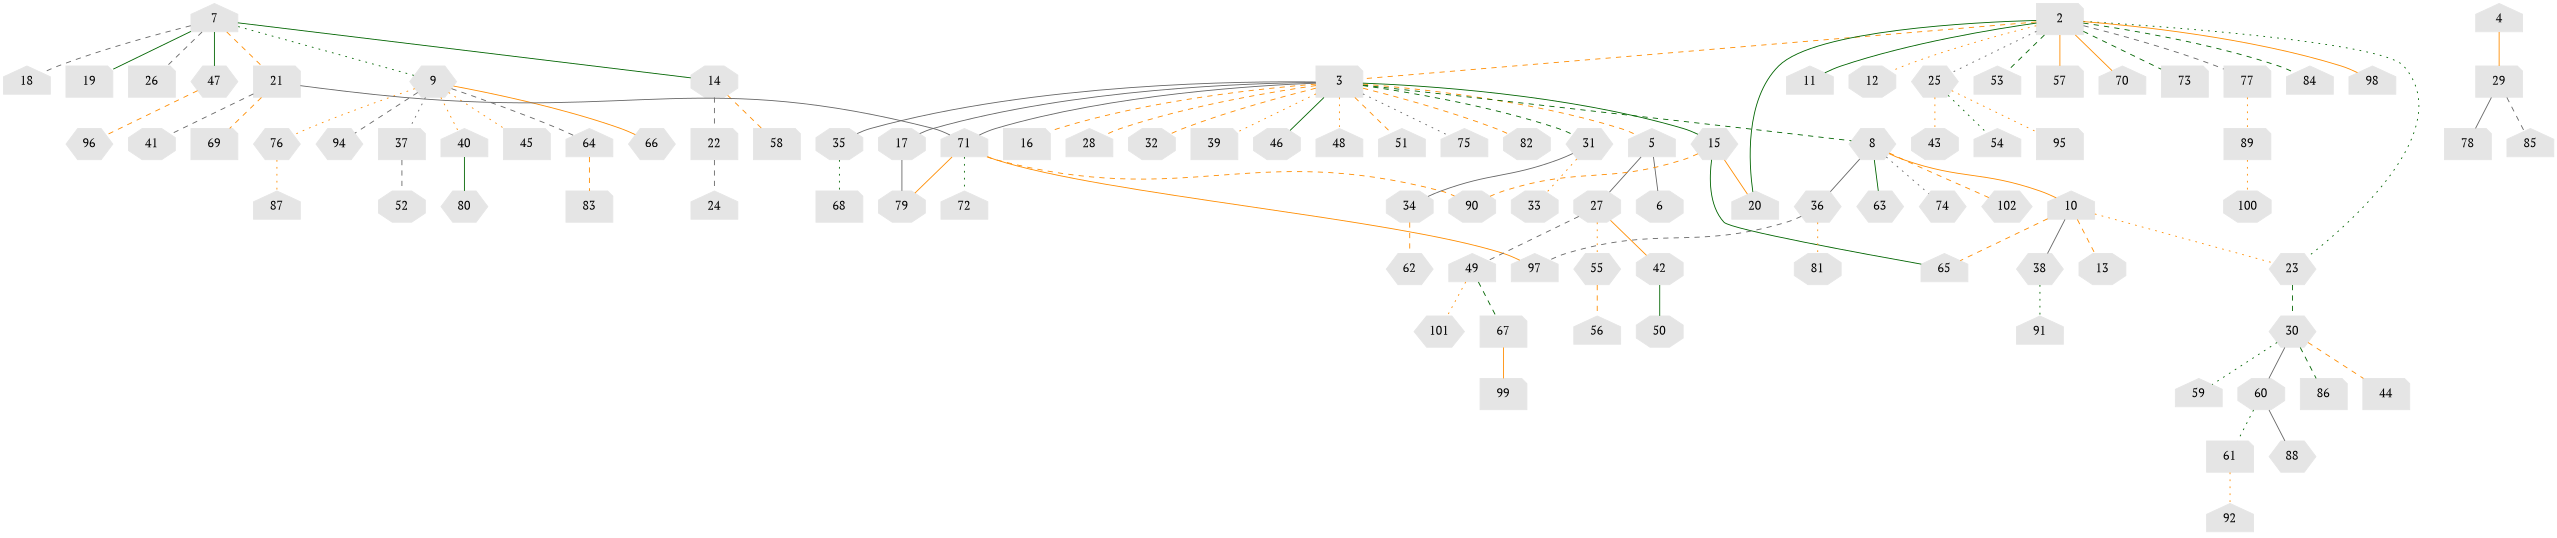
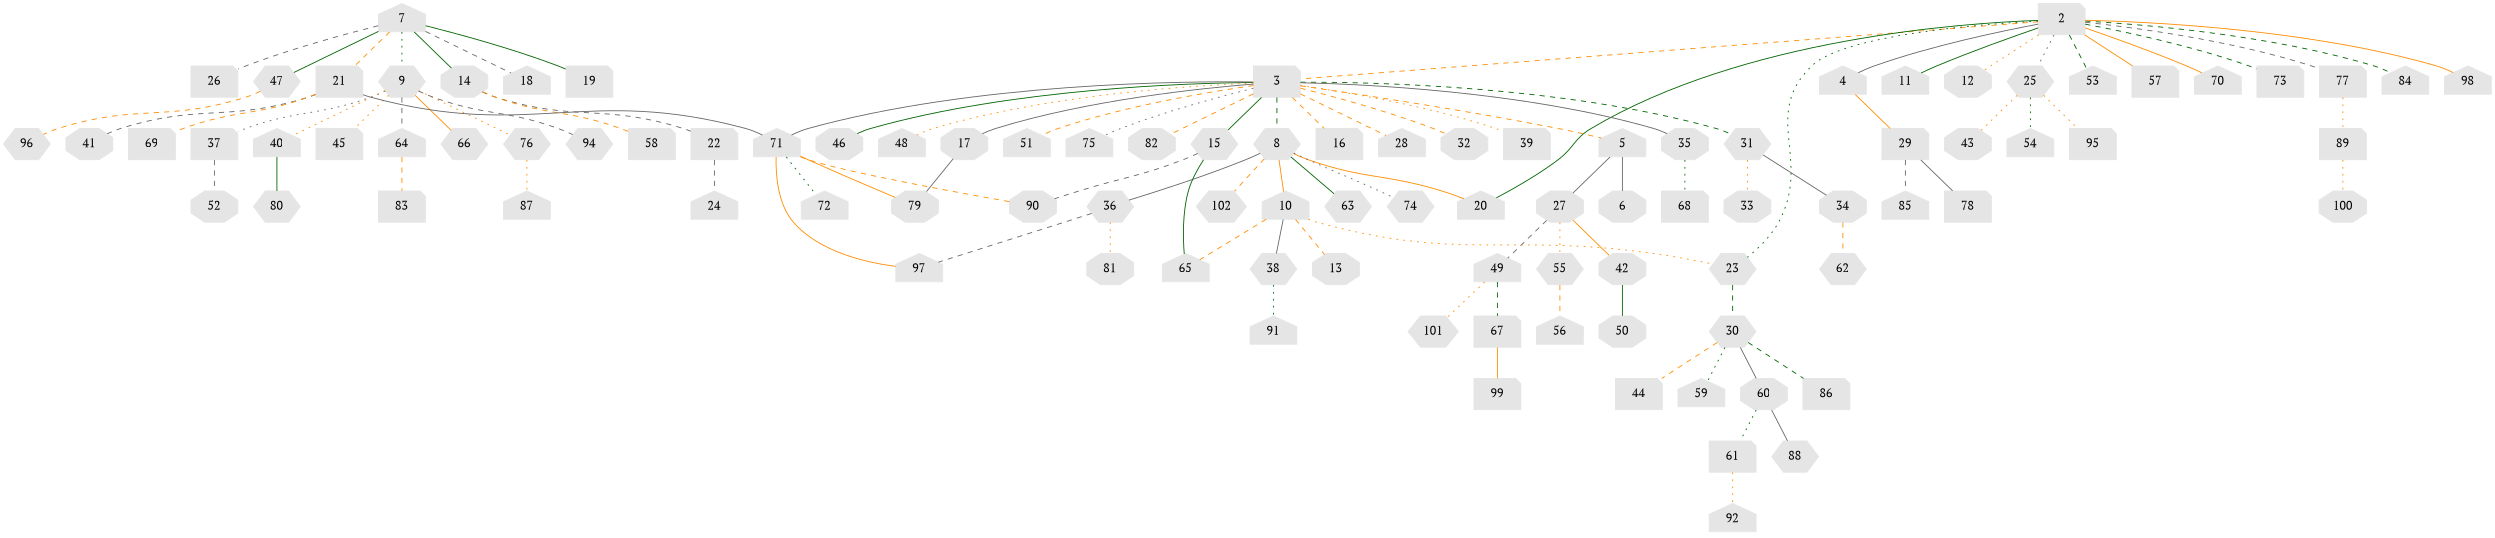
none -> (1947, 44)
(1594, 175) -> (1127, 178)
(1736, 177) -> (1379, 177)
